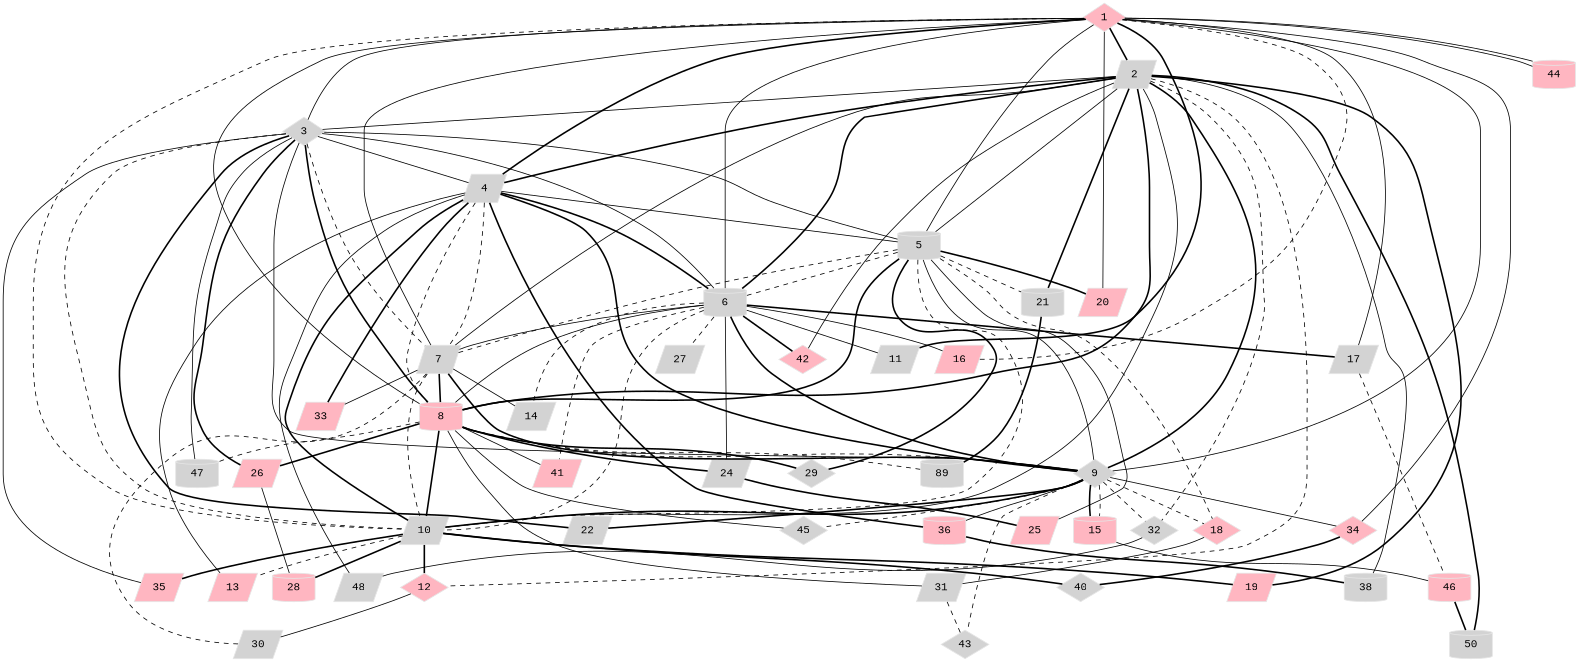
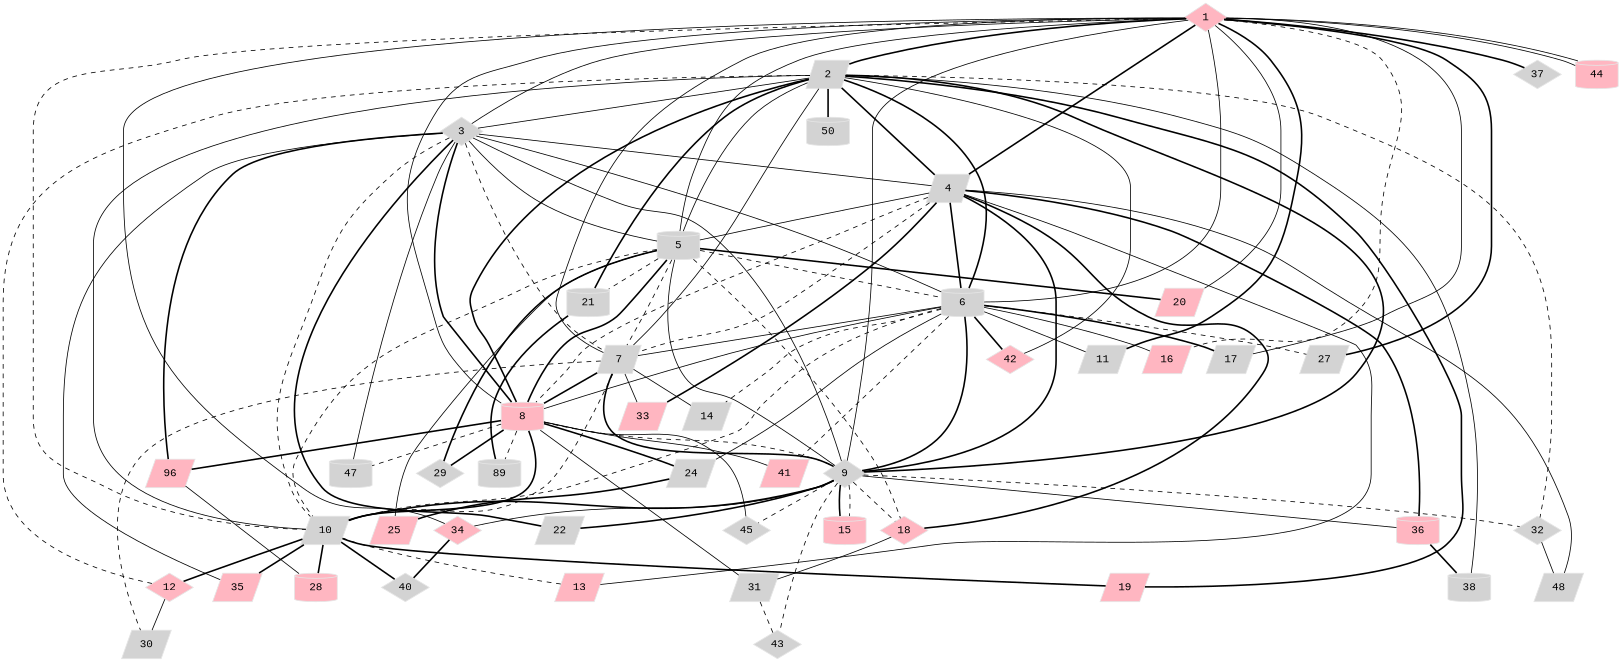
none -> (1537, 74)
none -> (1491, 128)
(306, 359) -> (1260, 376)
(257, 473) -> (170, 473)
(1450, 587) -> none
